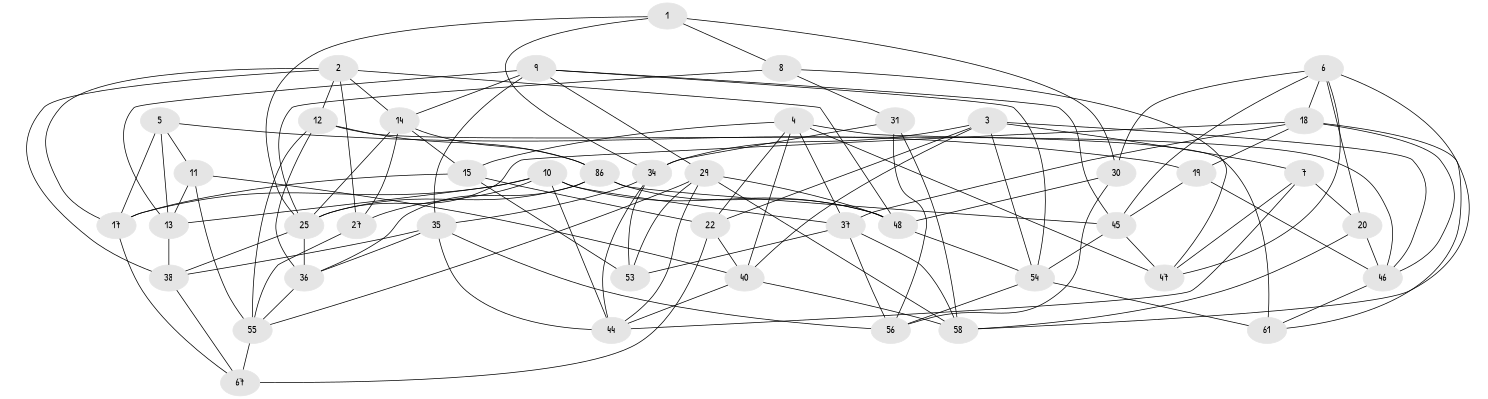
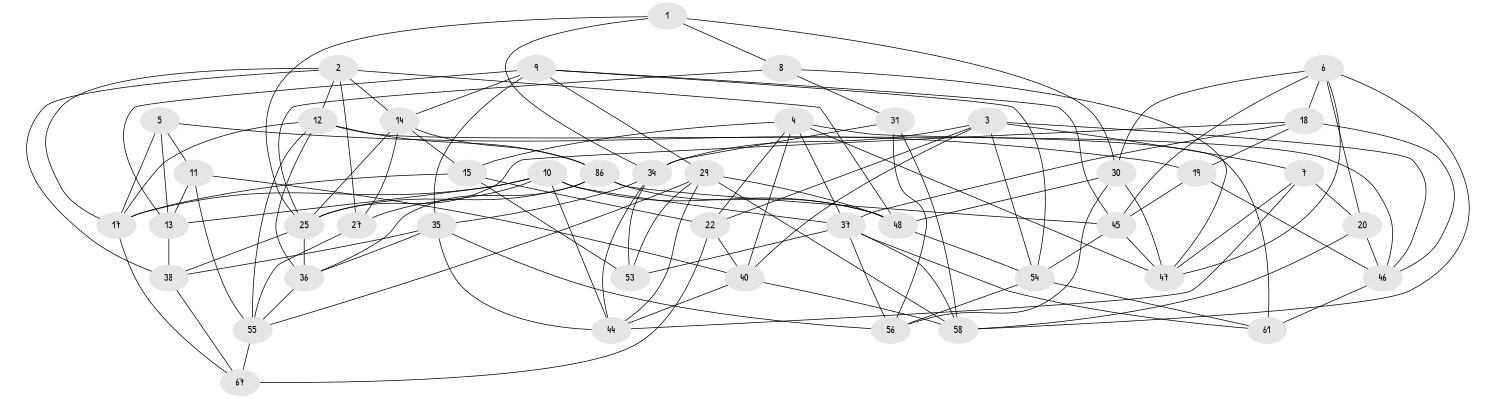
none -> (198, 145)
none -> (1147, 223)
(1458, 230) -> (1040, 299)
